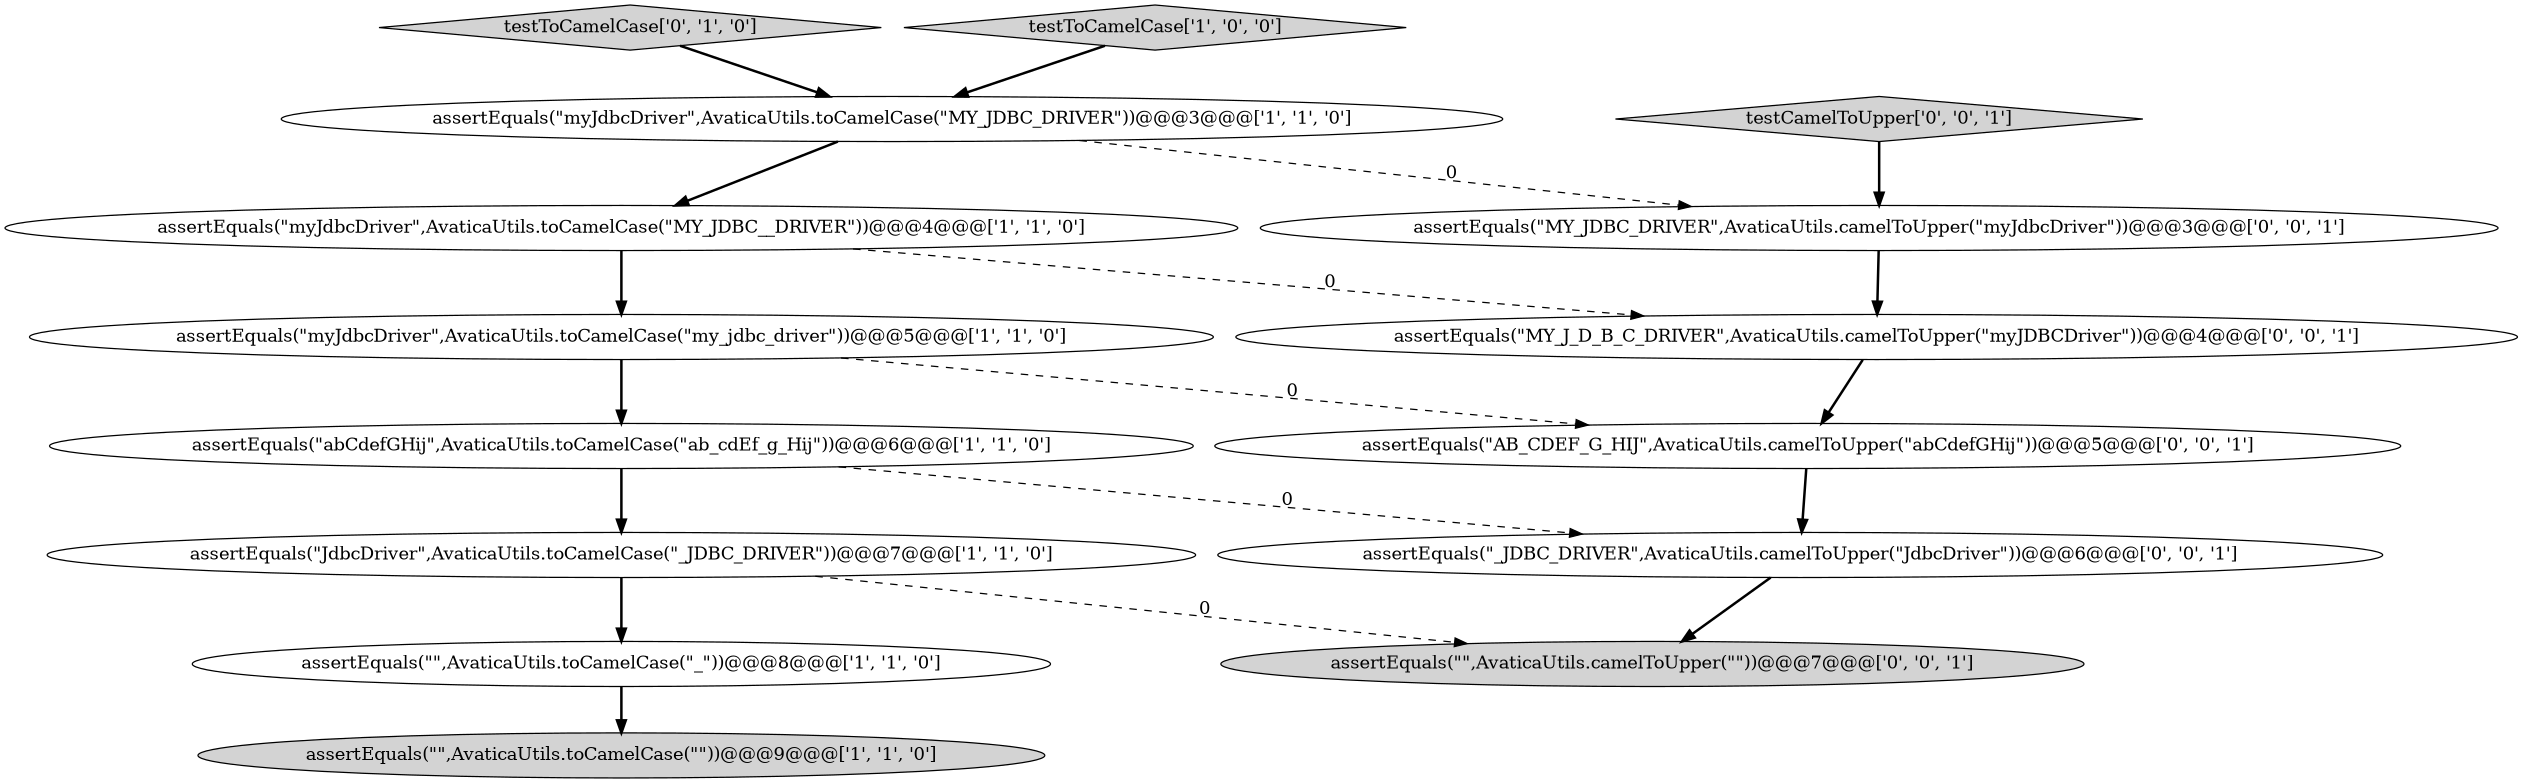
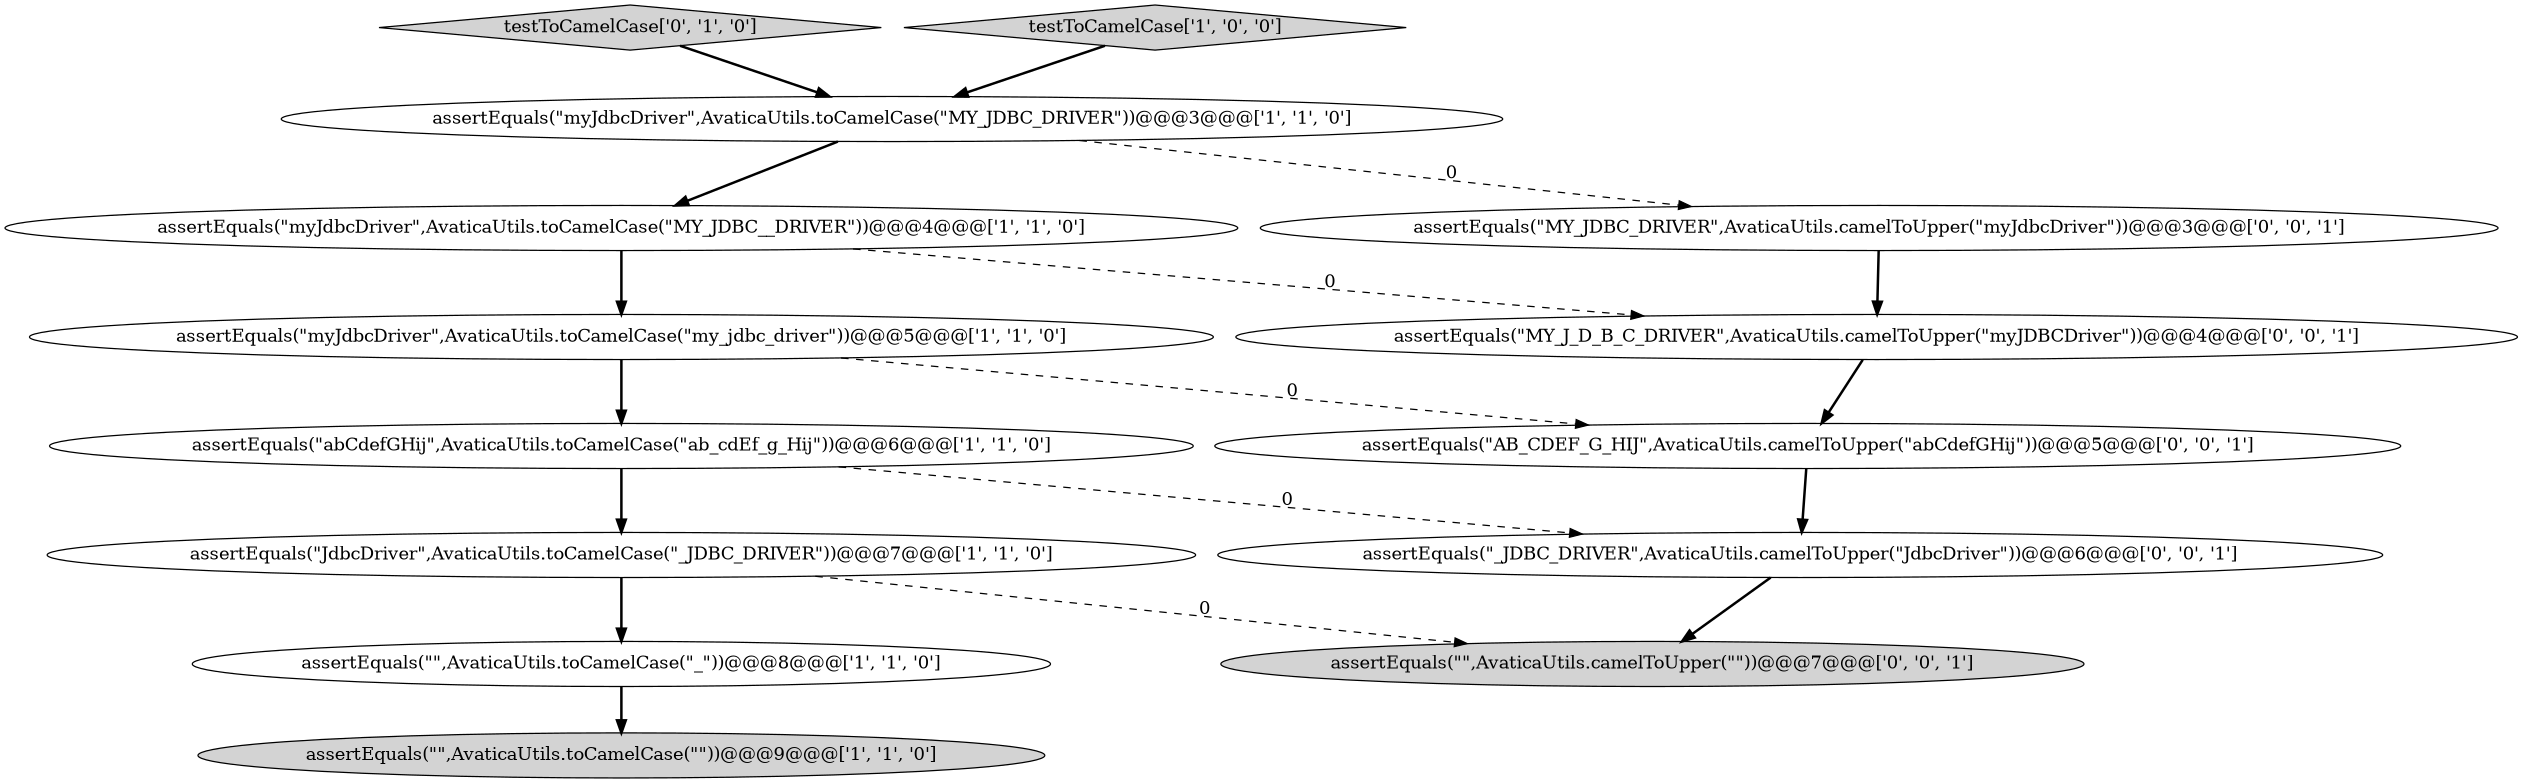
(1879, 119) -> none
